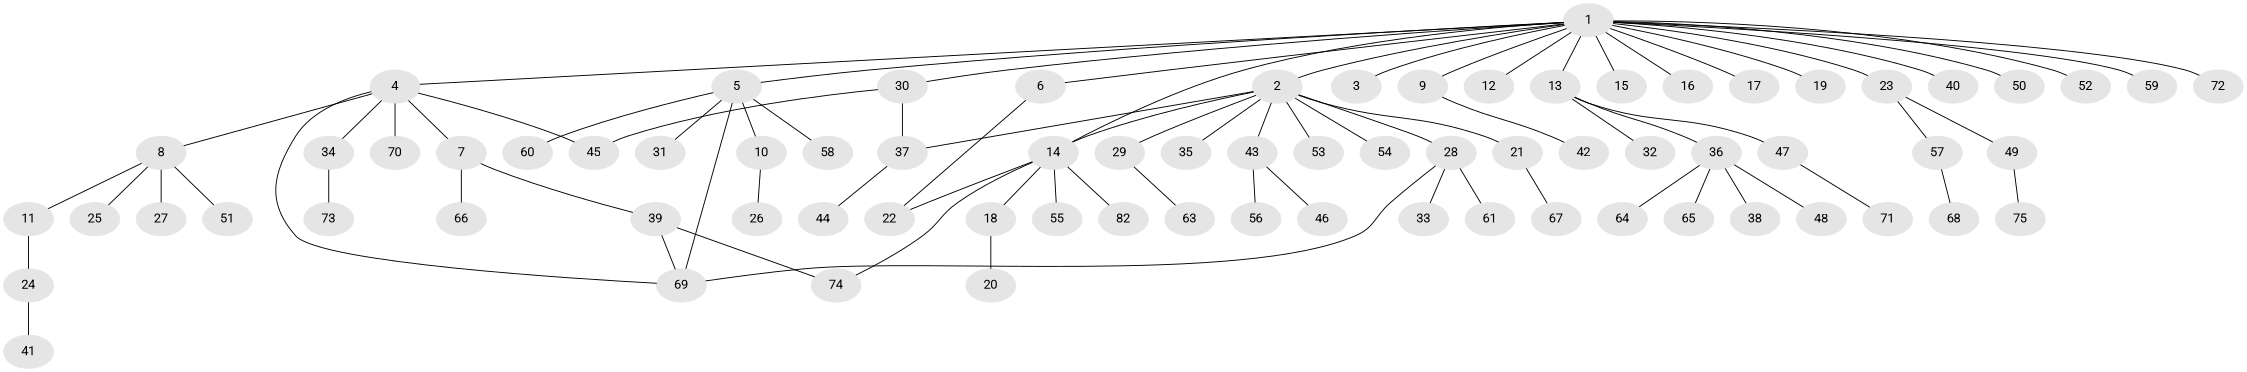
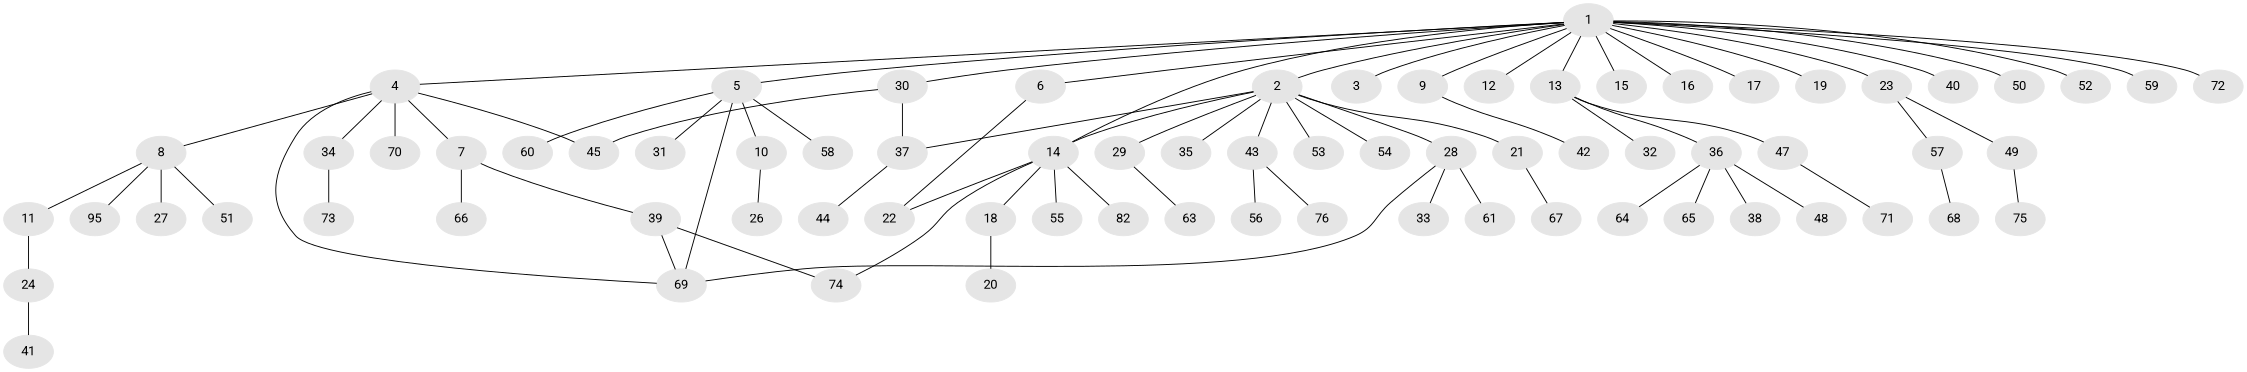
(95, 219) -> (95, 219)
(1322, 219) -> (1322, 219)
